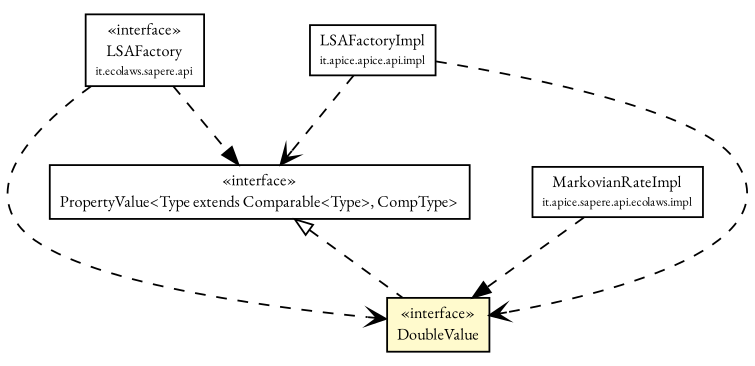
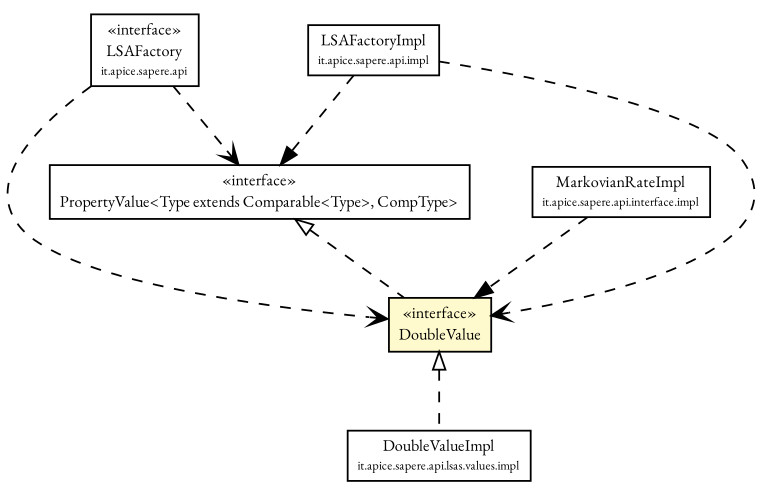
(373, 60) -> (374, 60)
(145, 71) -> (145, 71)
(323, 113) -> (323, 113)
(200, 118) -> (200, 118)
(618, 202) -> (621, 202)
none -> (439, 456)
